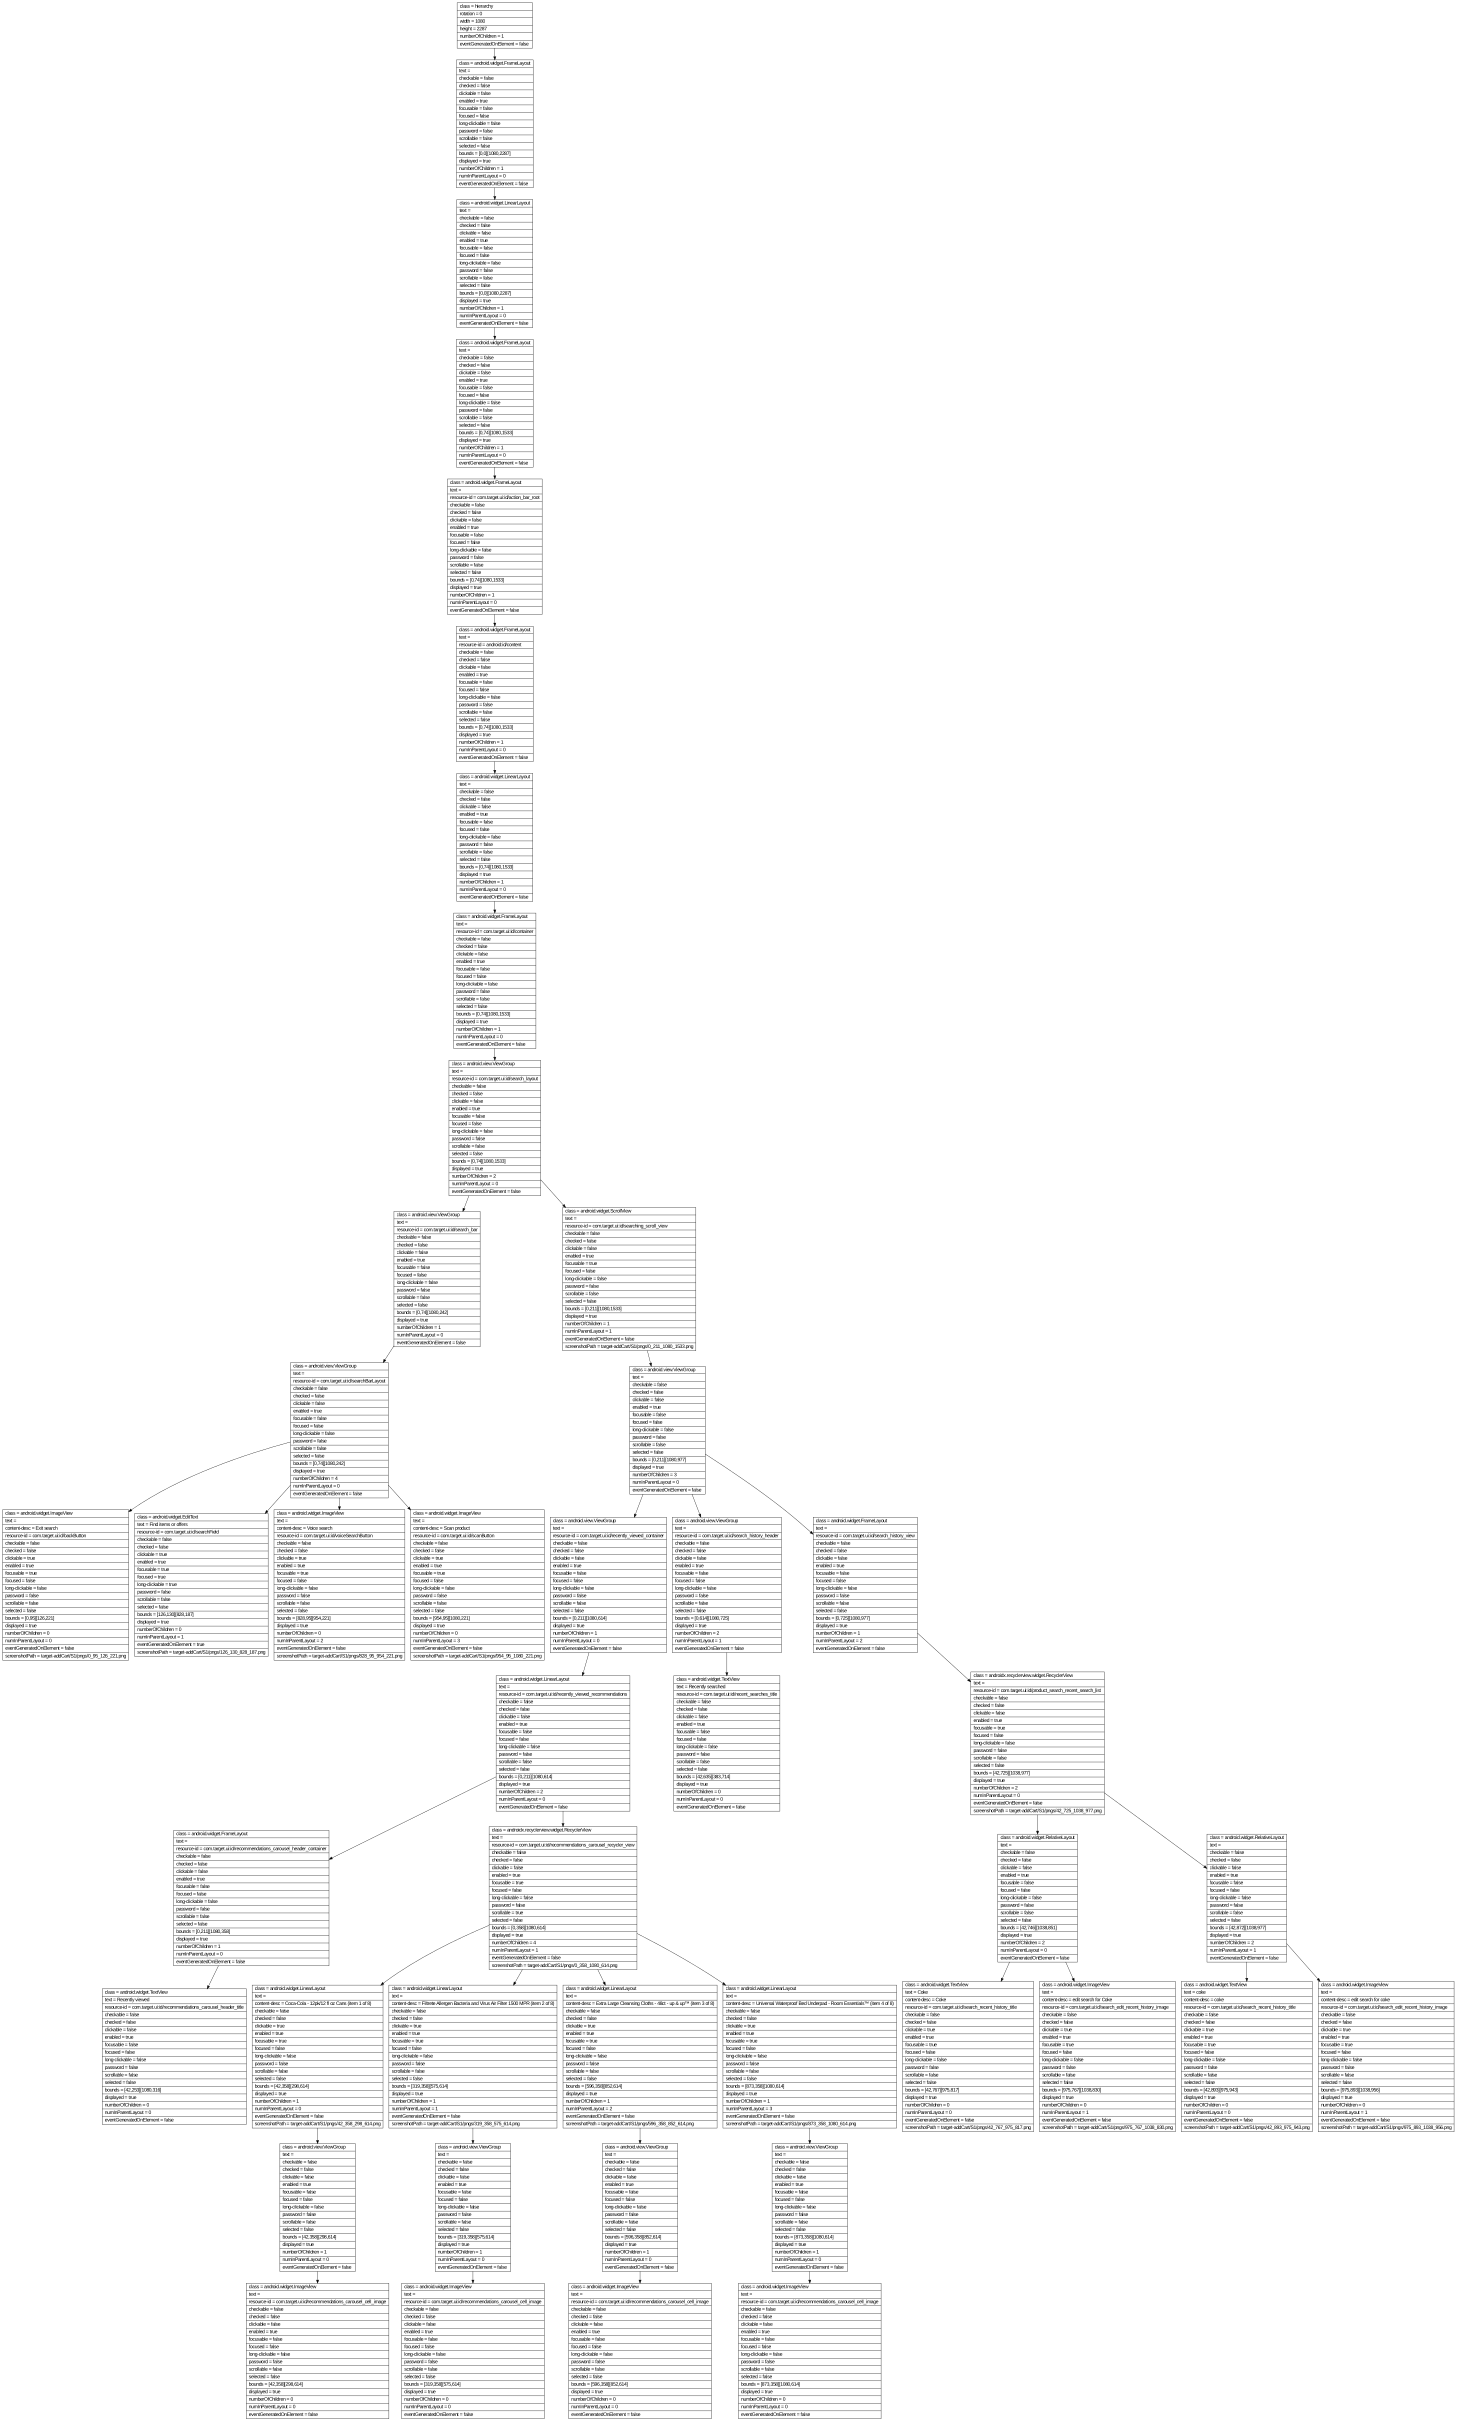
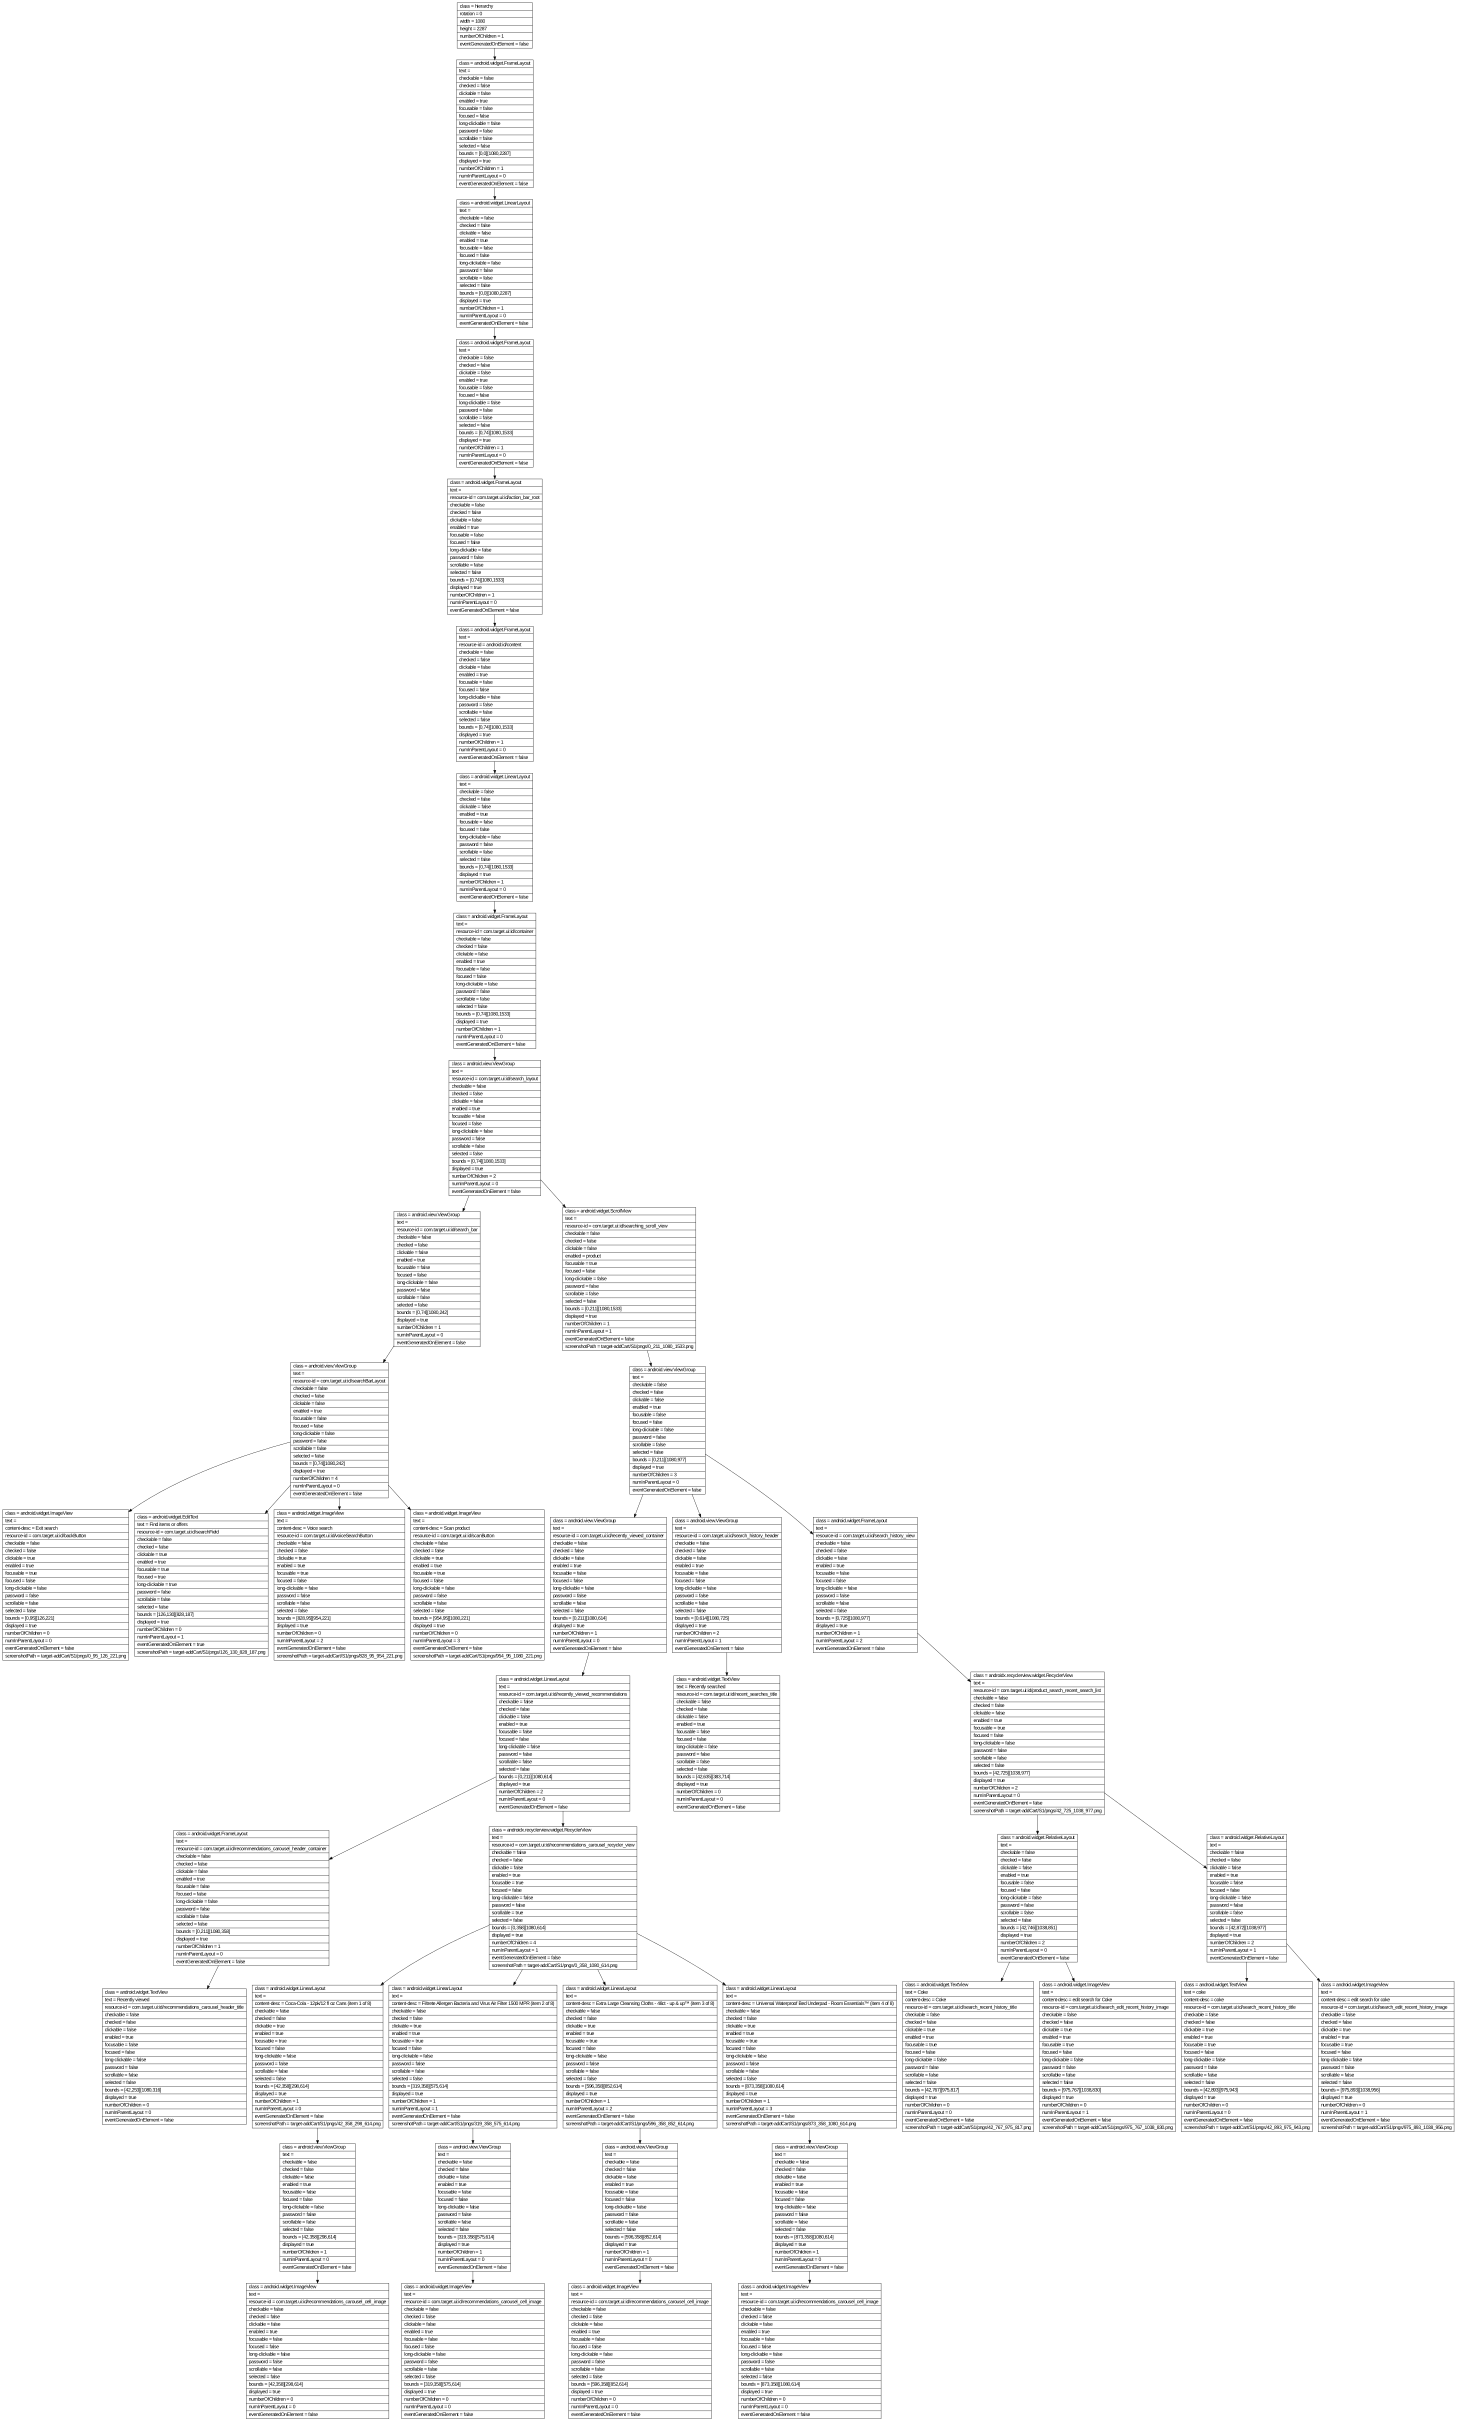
(580, 1256) -> (583, 1256)
